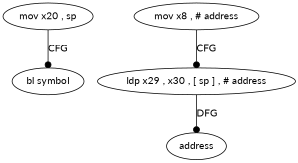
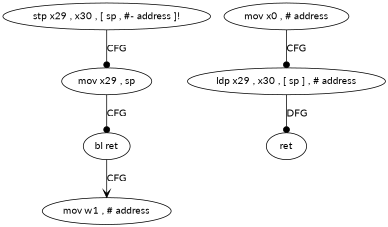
(48, 16) -> (107, 81)
none -> (107, 16)
(196, 16) -> (286, 16)
(48, 81) -> (107, 146)
(196, 146) -> (286, 146)
none -> (107, 211)
